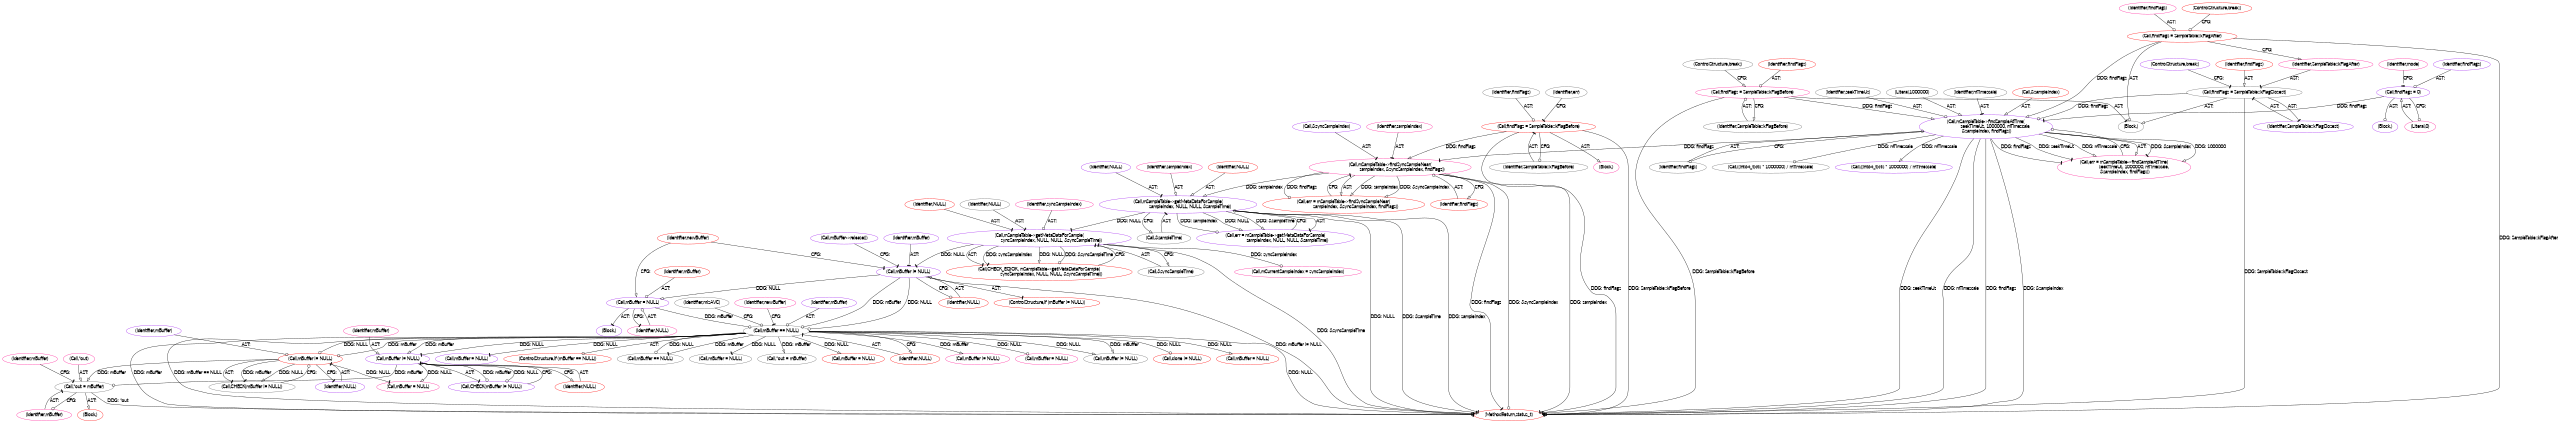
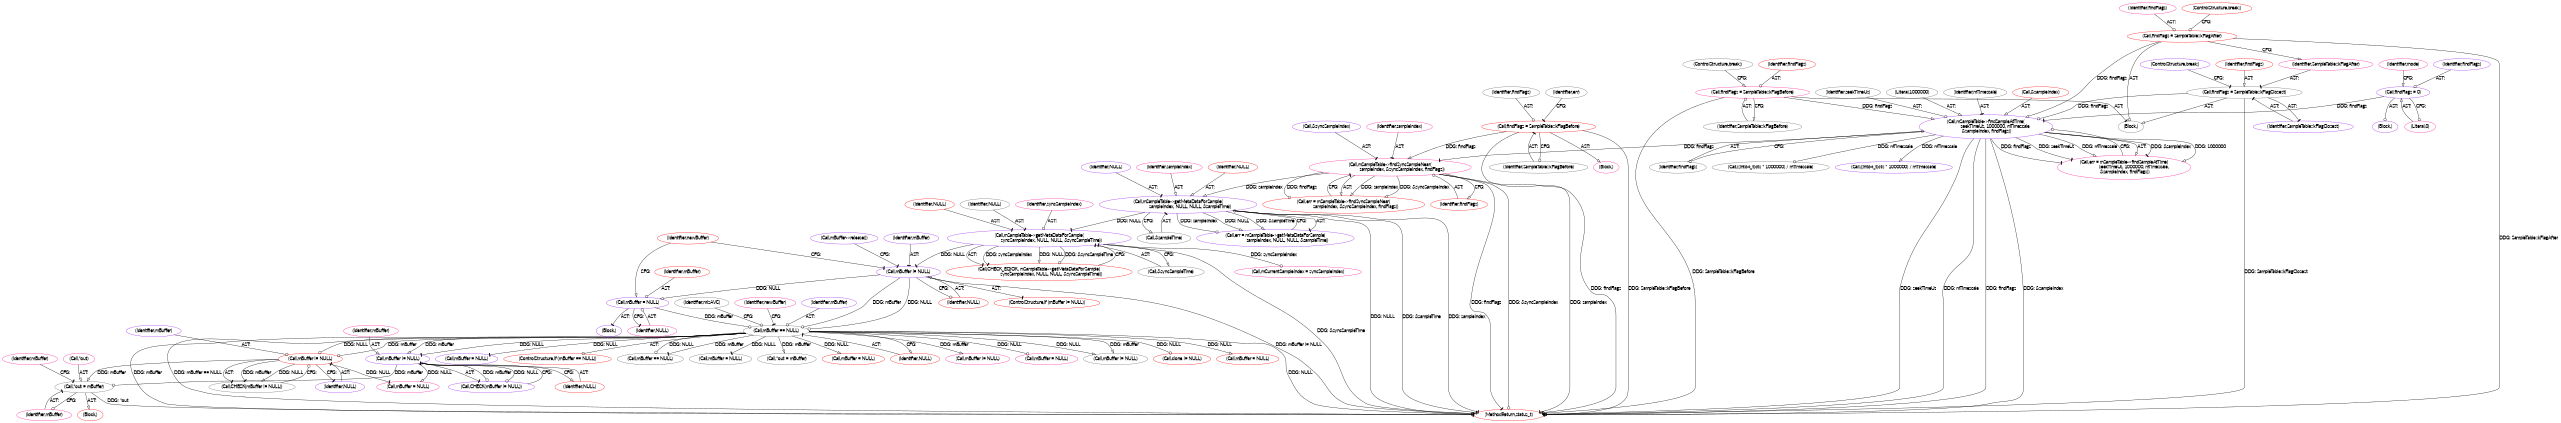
(2403, 77) -> (2403, 77)
